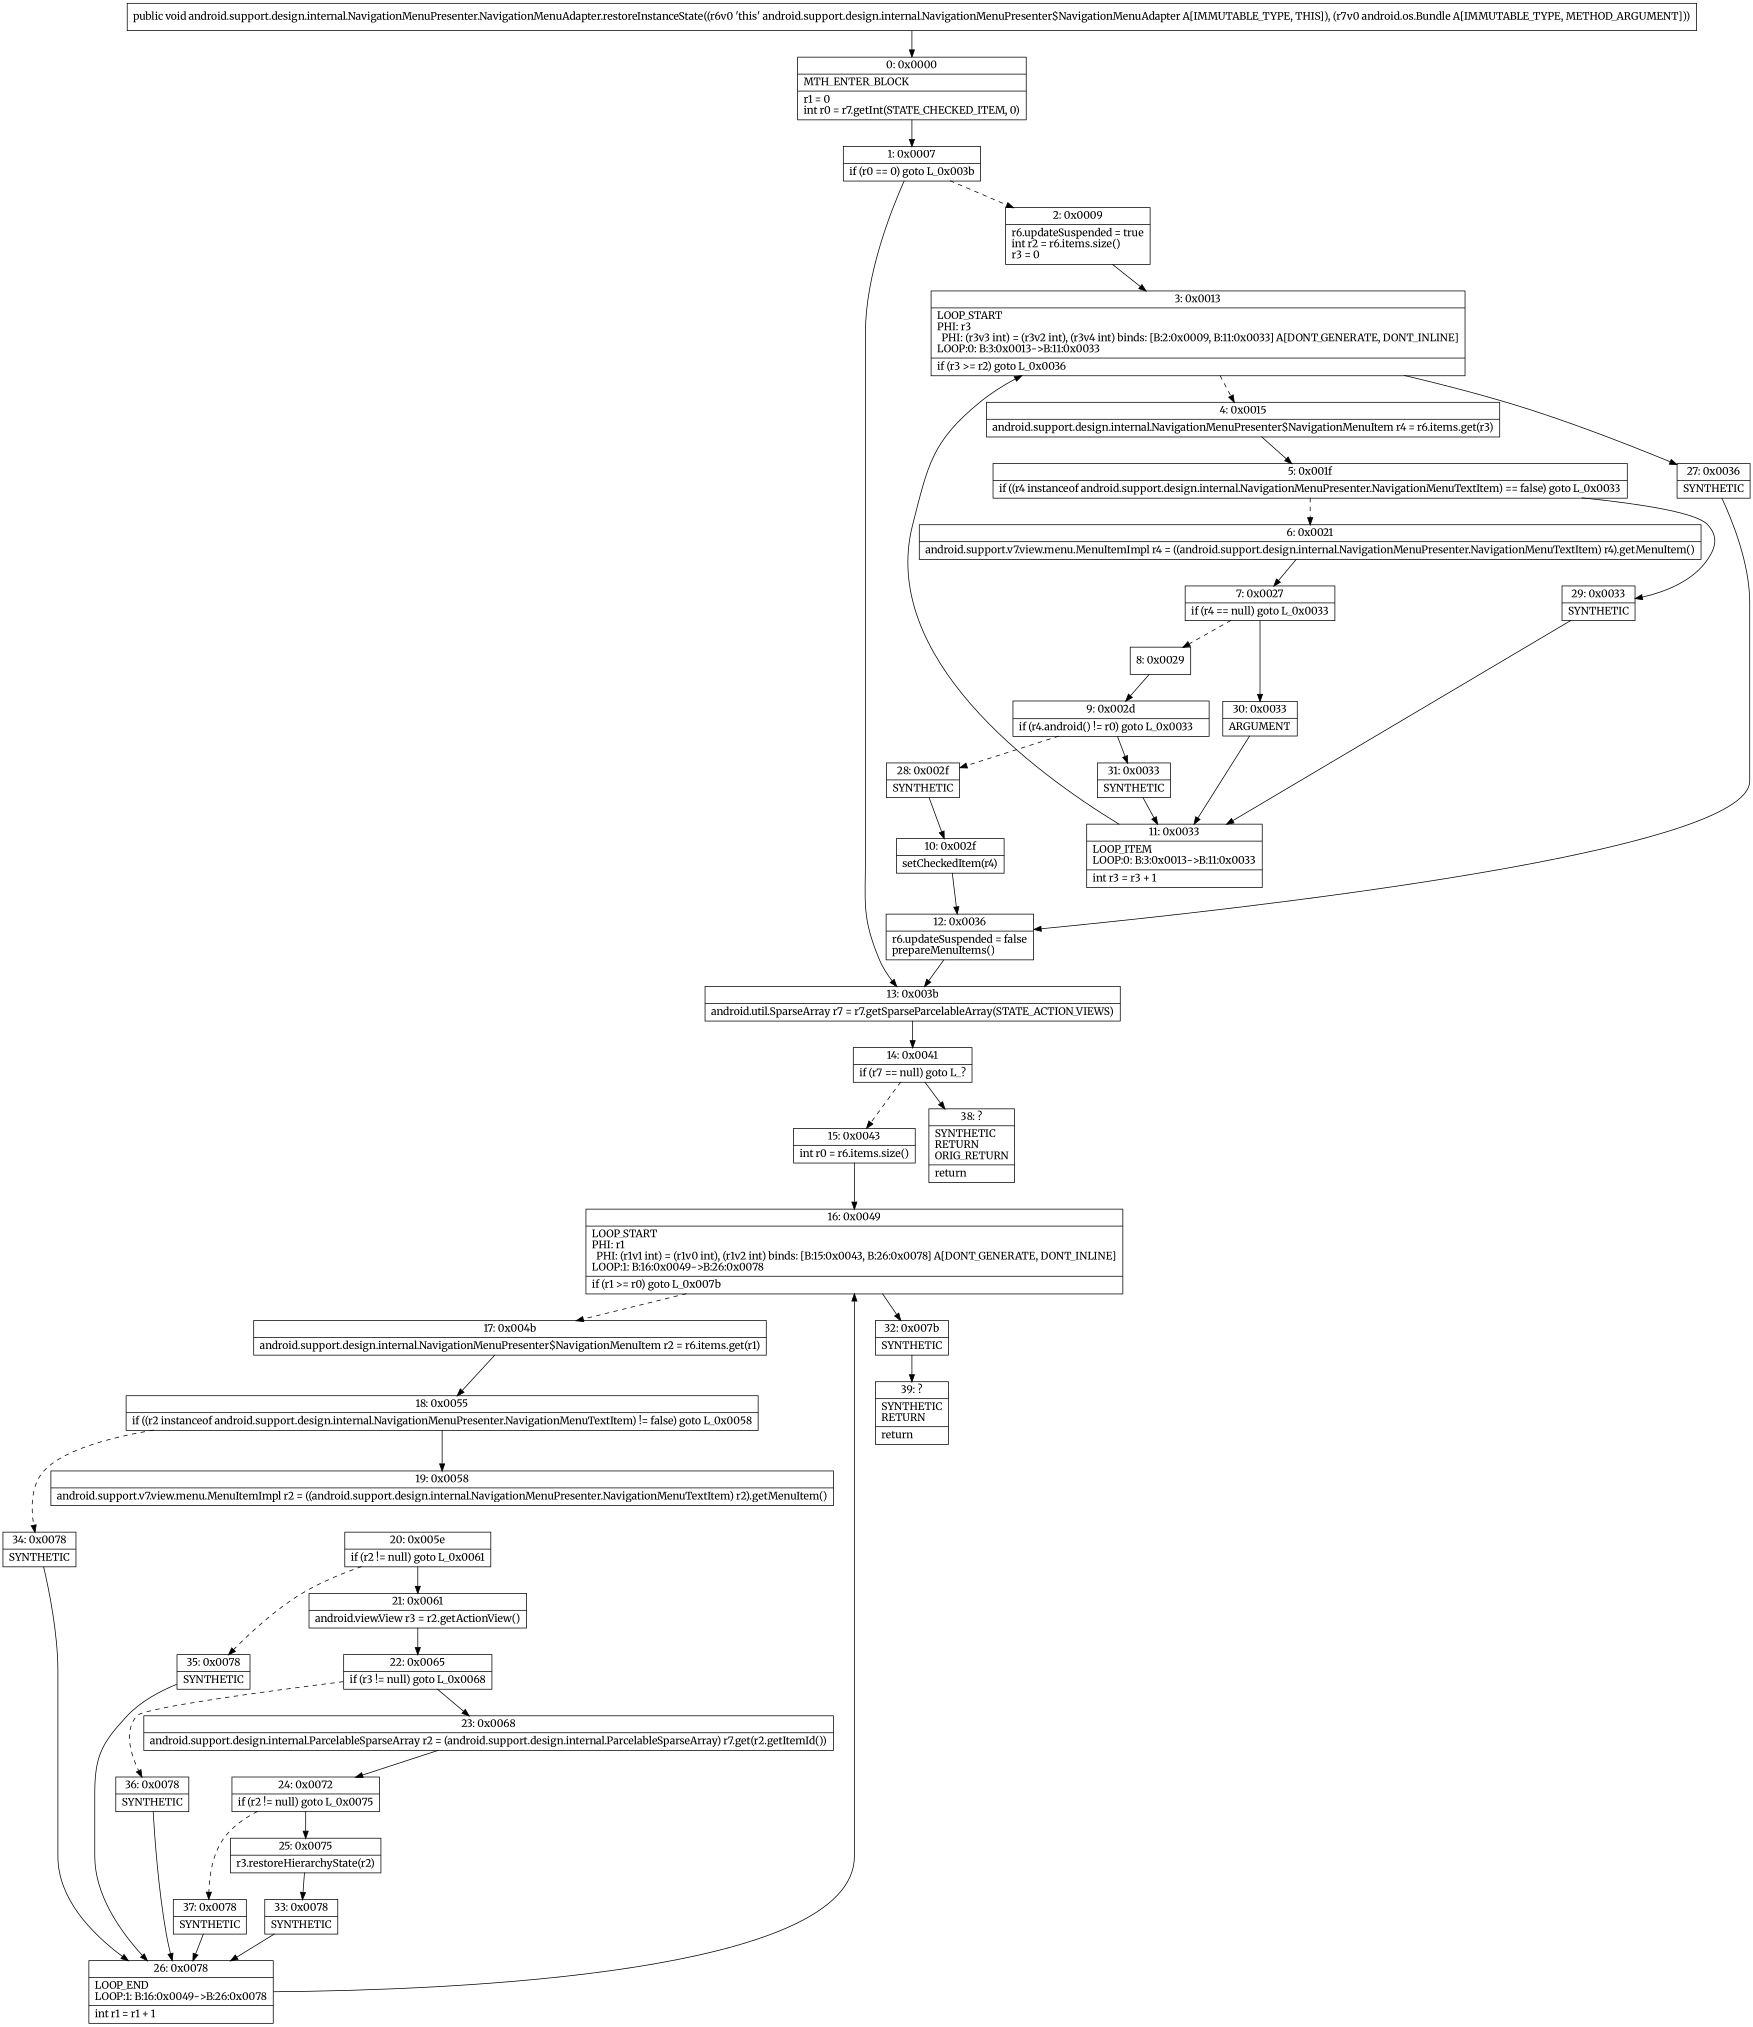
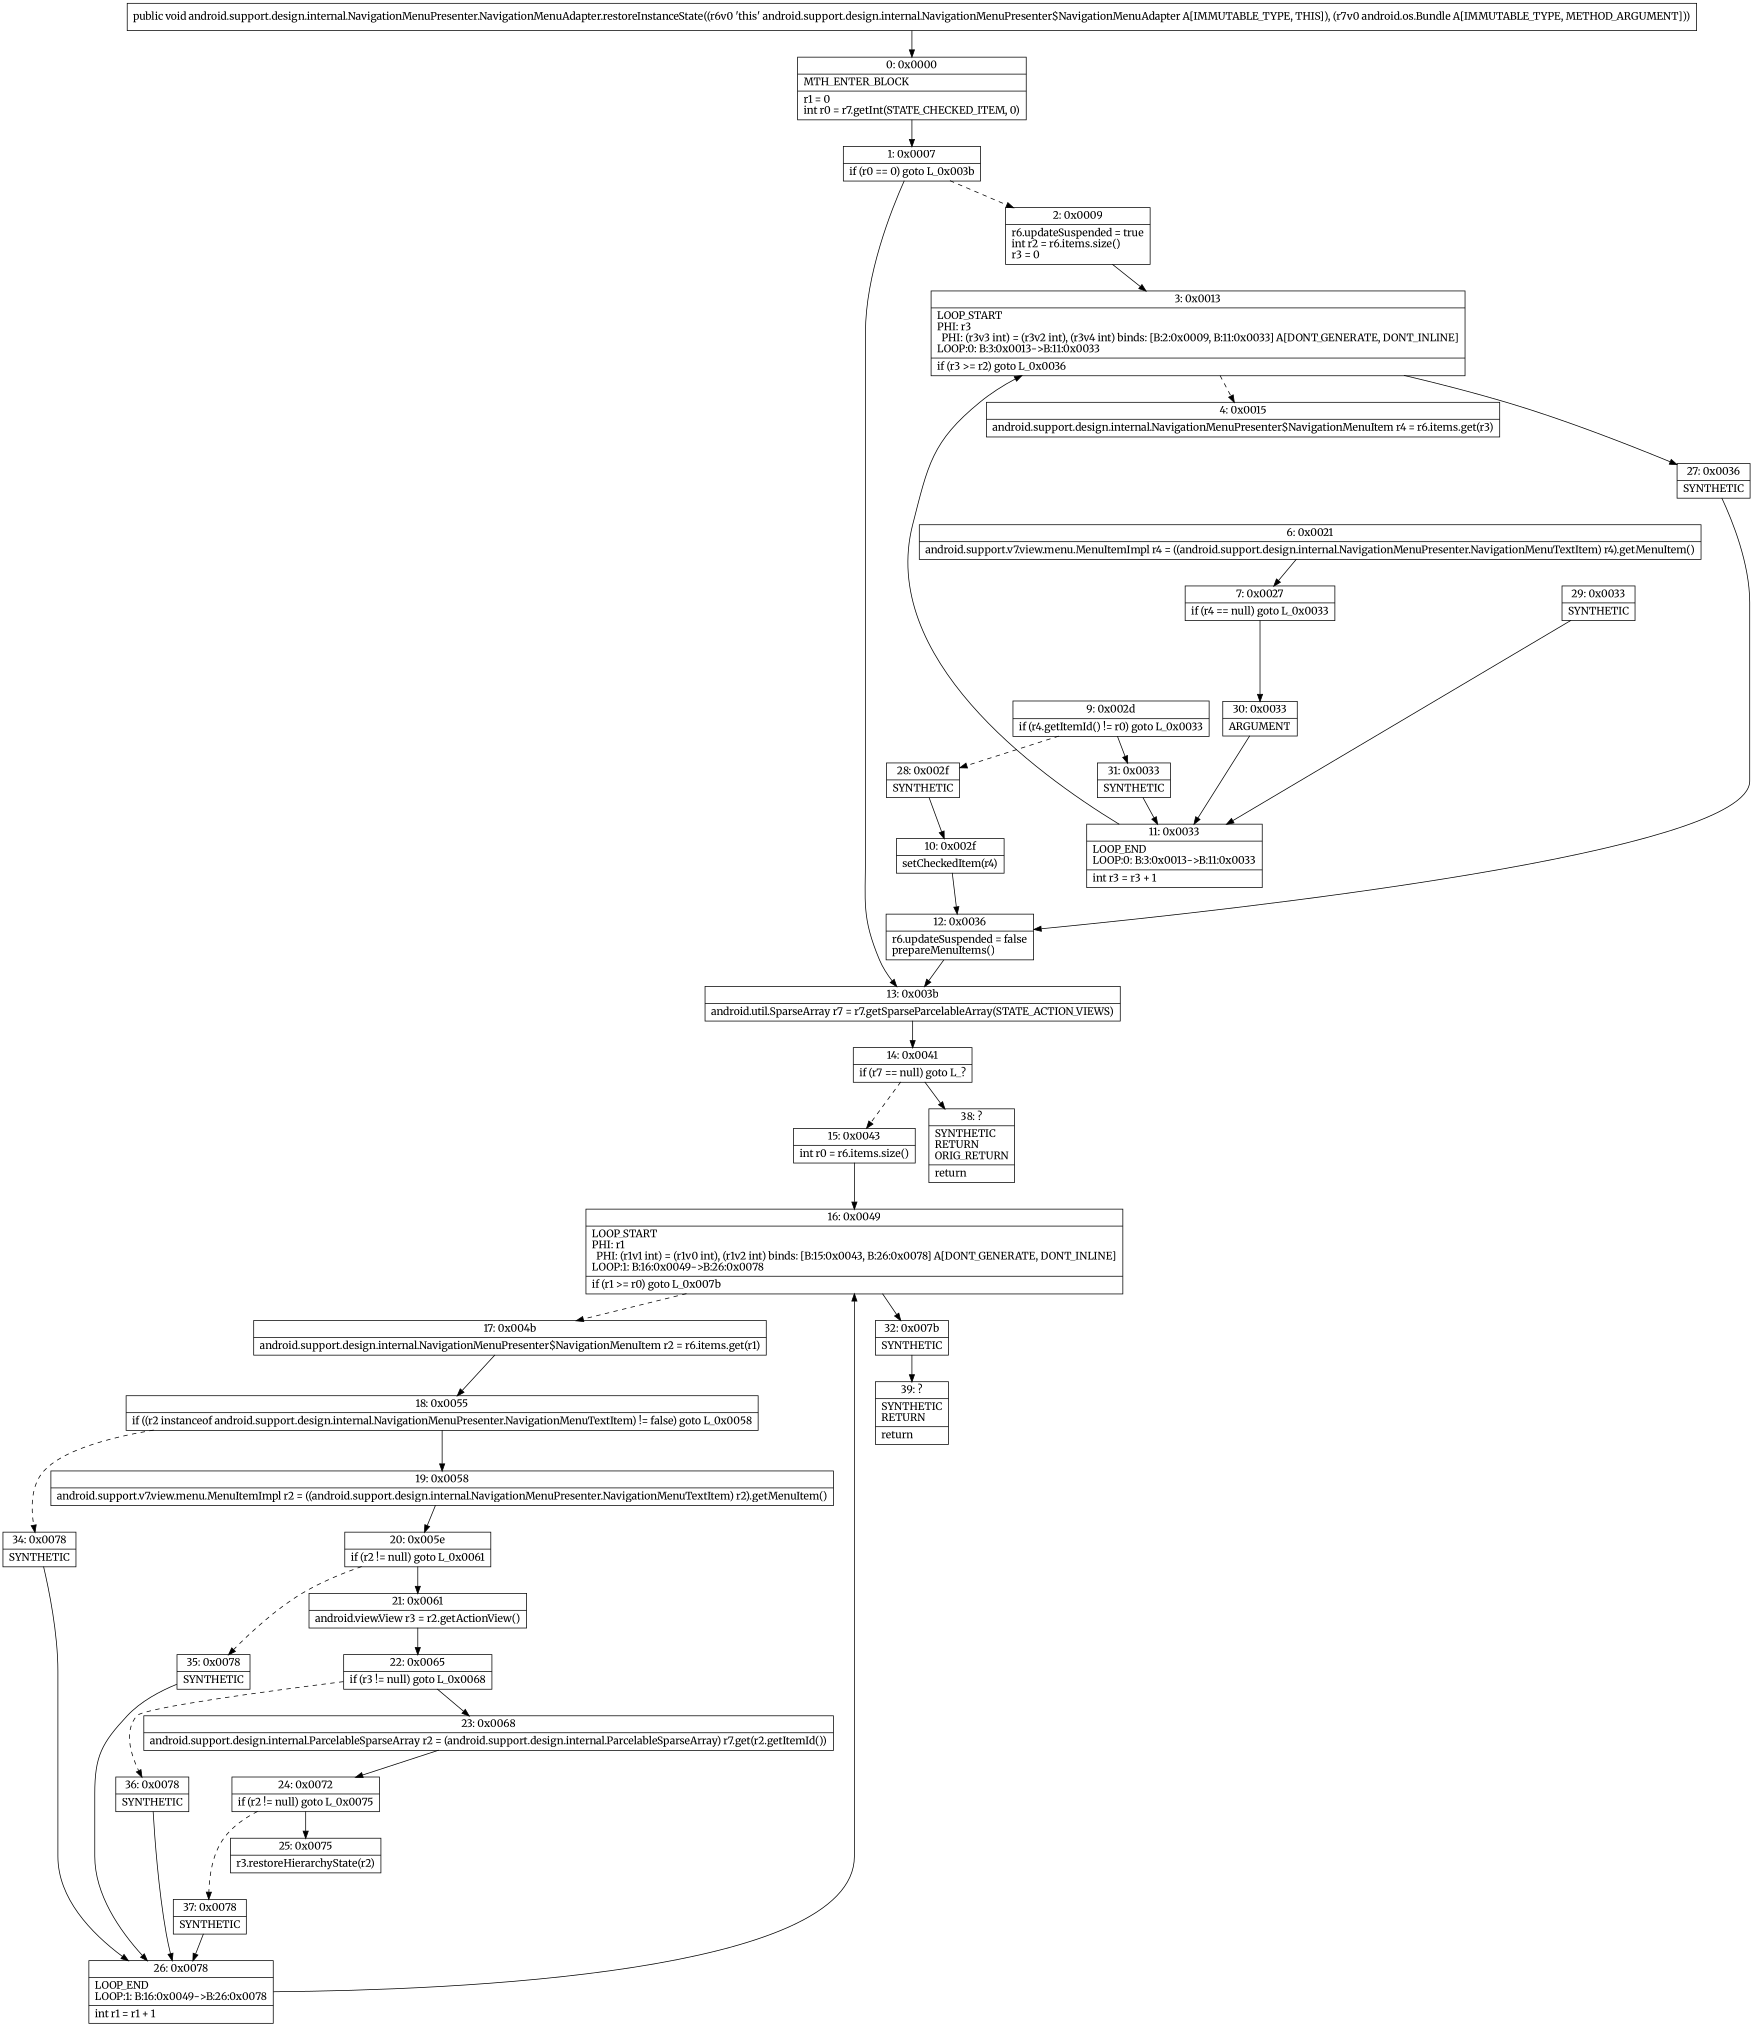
(1310, 481) -> none
(1160, 661) -> none
(1106, 727) -> (1111, 727)
(1122, 850) -> (1120, 850)
none -> (431, 1515)
(301, 1917) -> none
